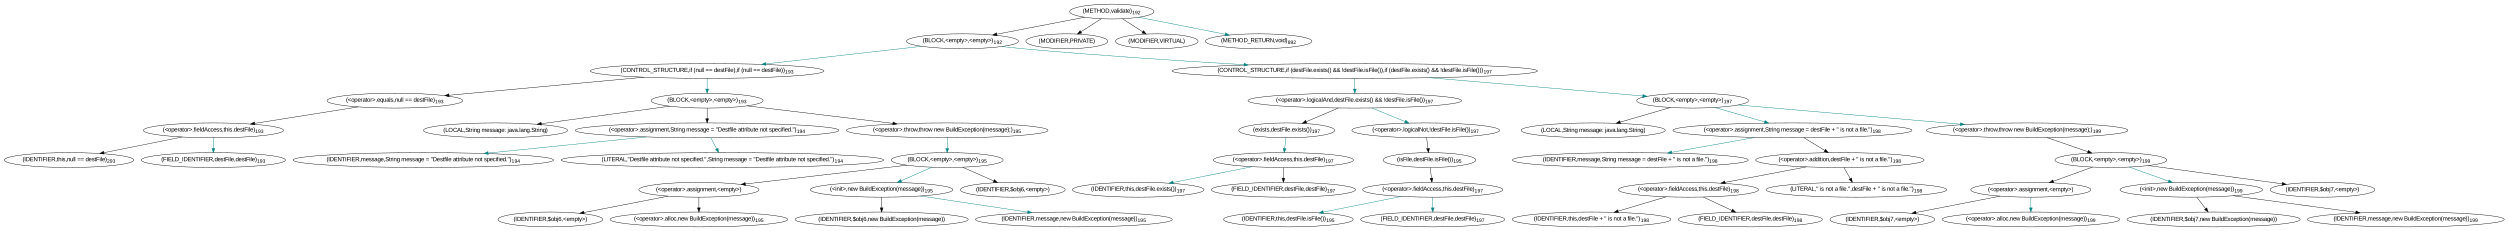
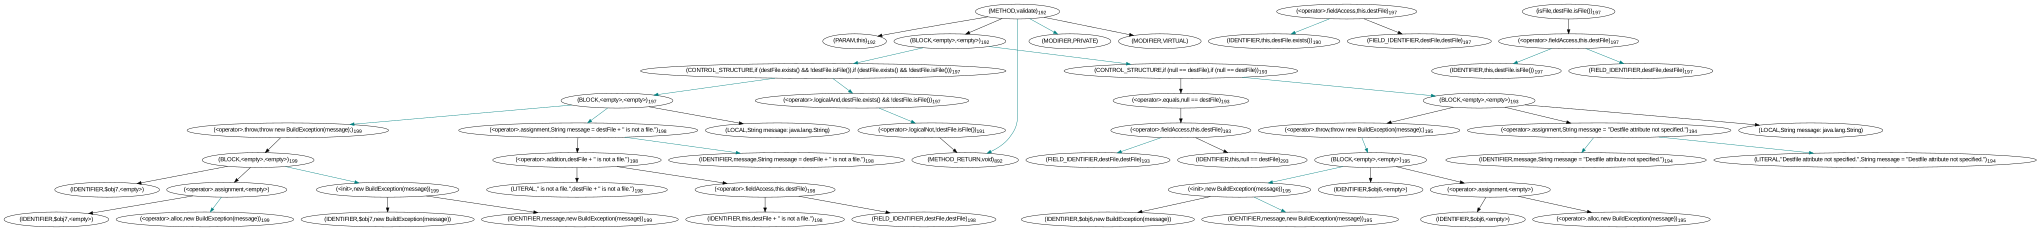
(1091, 25) -> (1042, 25)
none -> (855, 41)
(1287, 130) -> none
(1475, 130) -> (981, 130)
(1427, 143) -> (947, 144)
(1457, 159) -> (1597, 11)
(1181, 189) -> (1317, 41)
(1331, 219) -> (1539, 70)
